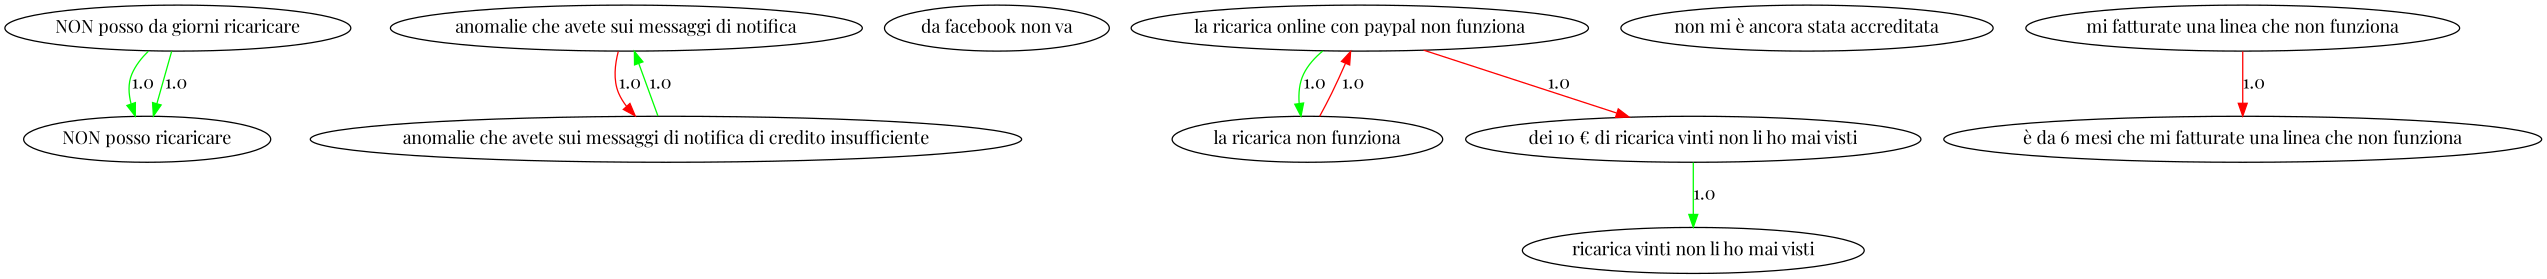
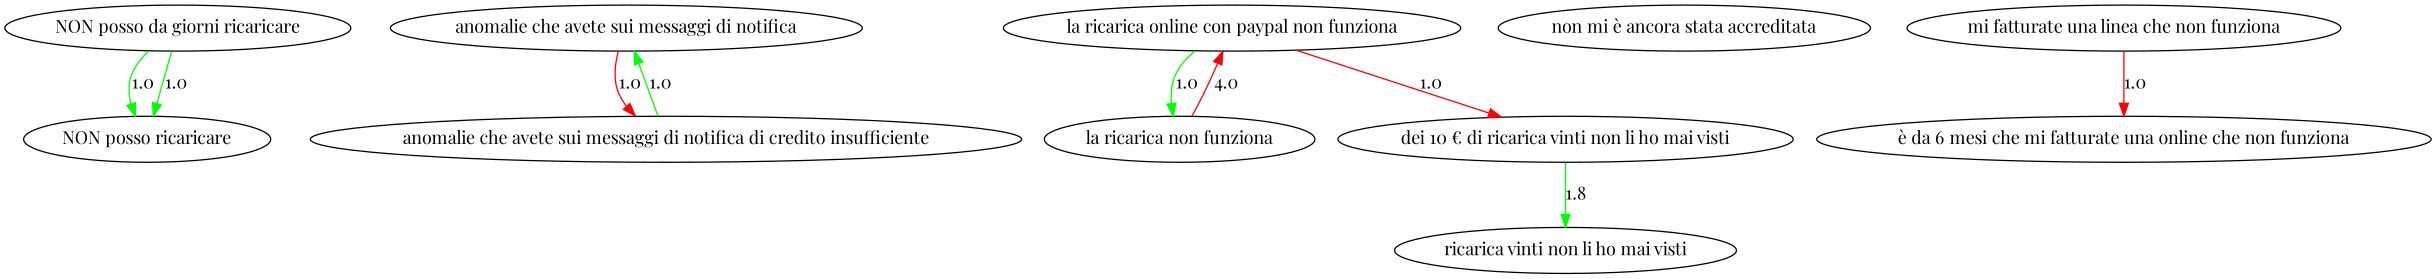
(997, 28) -> none
(1353, 84) -> (1226, 84)
(2243, 139) -> (2124, 139)
(1705, 195) -> (1576, 195)
